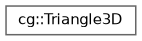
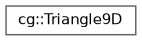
(71, 20) -> (71, 20)
